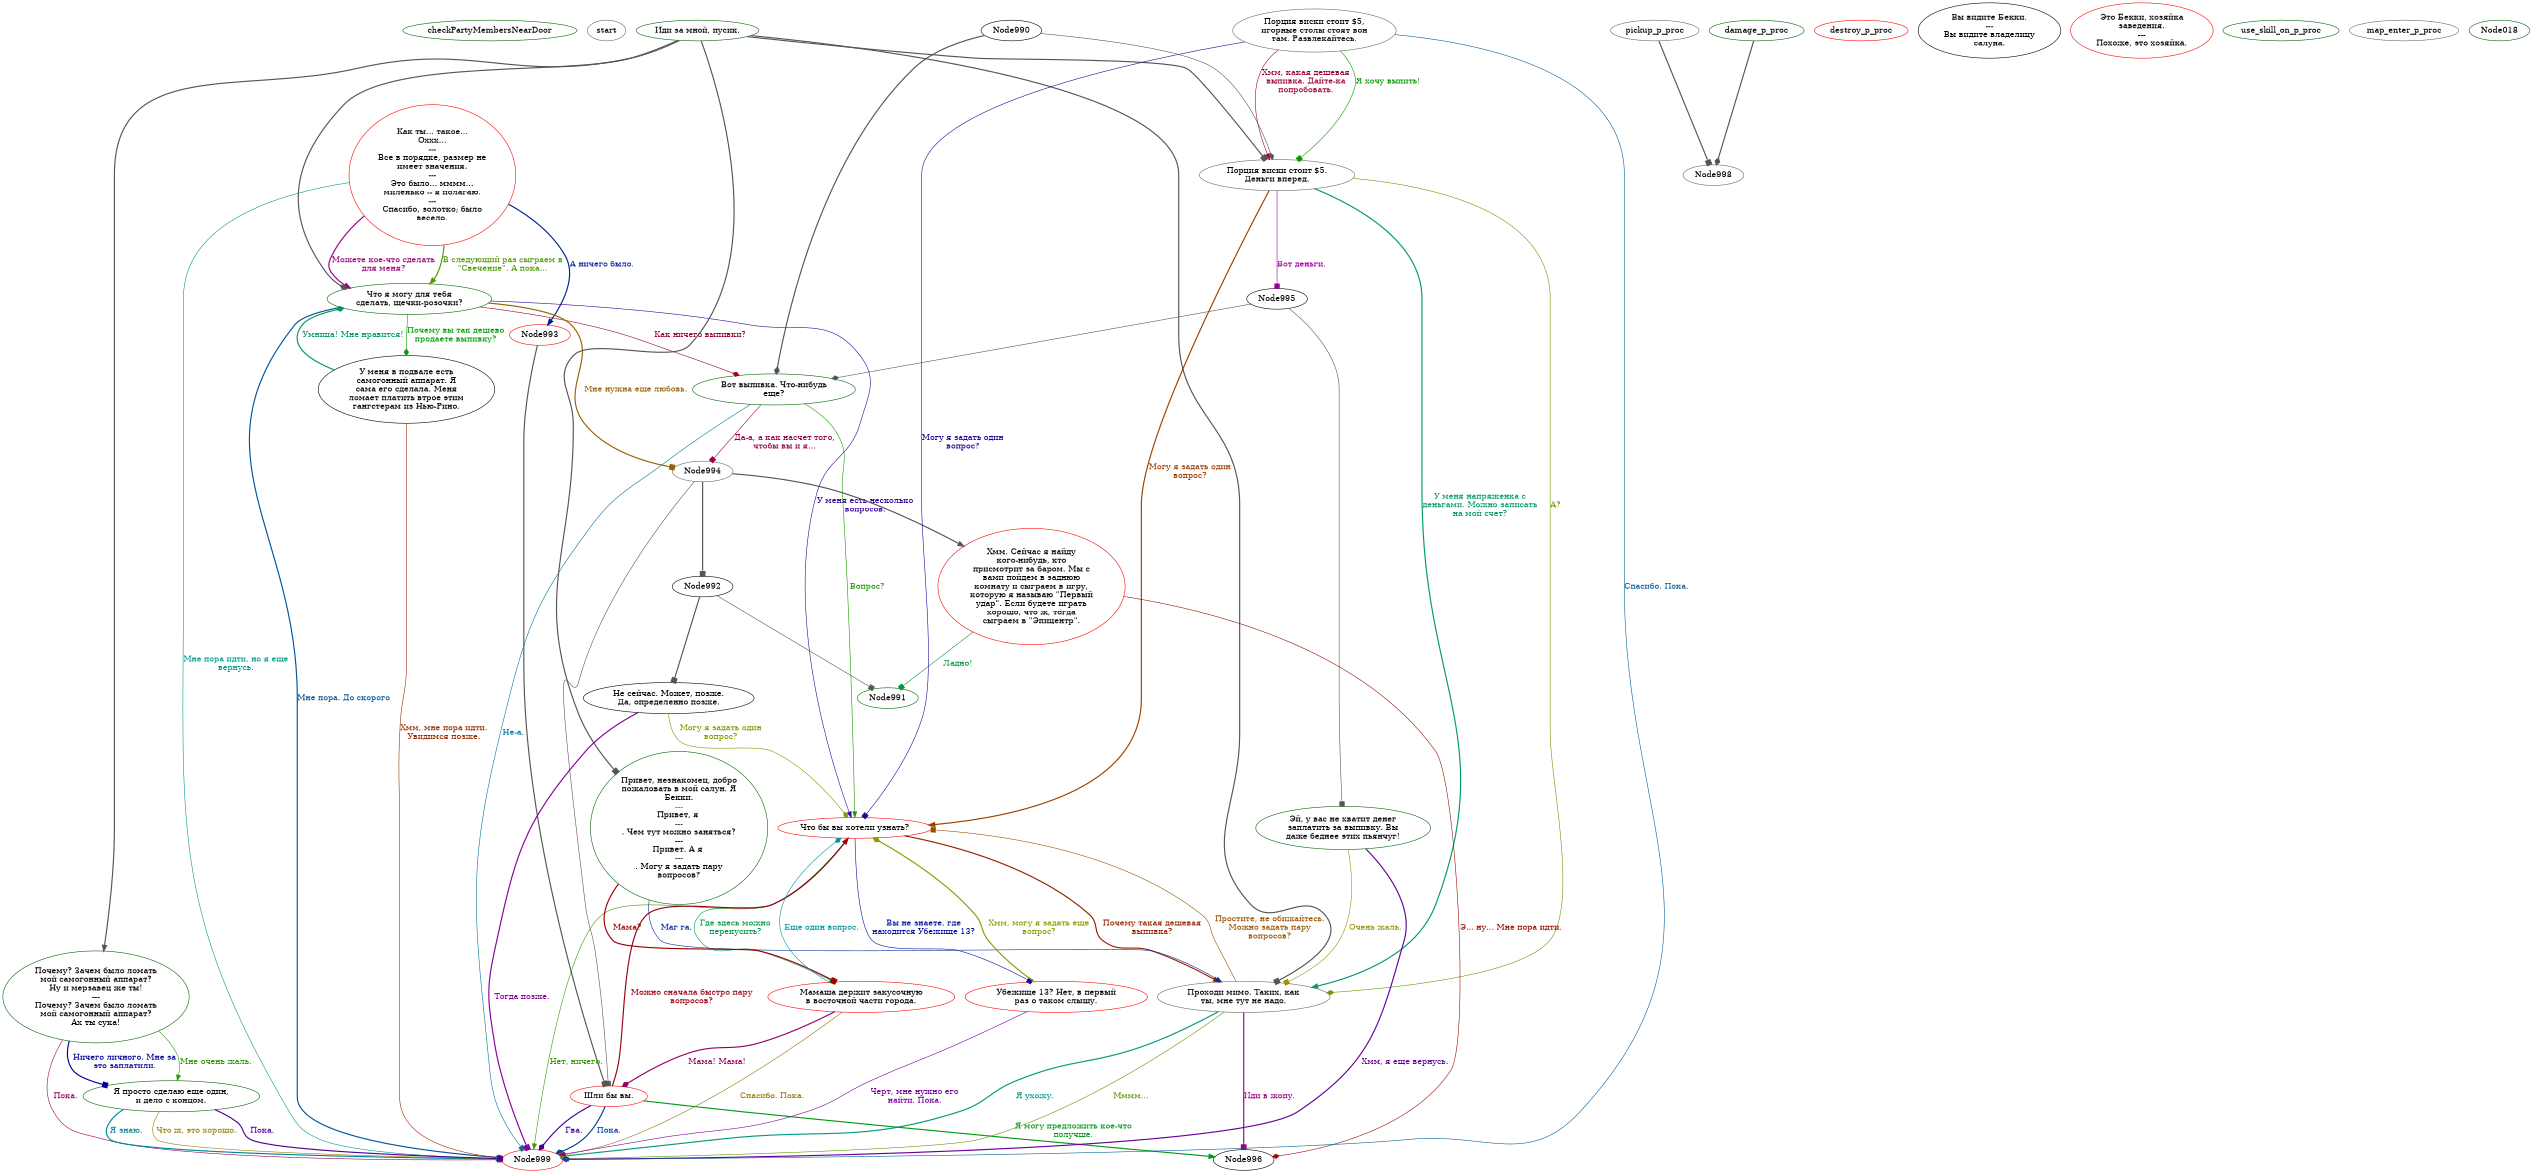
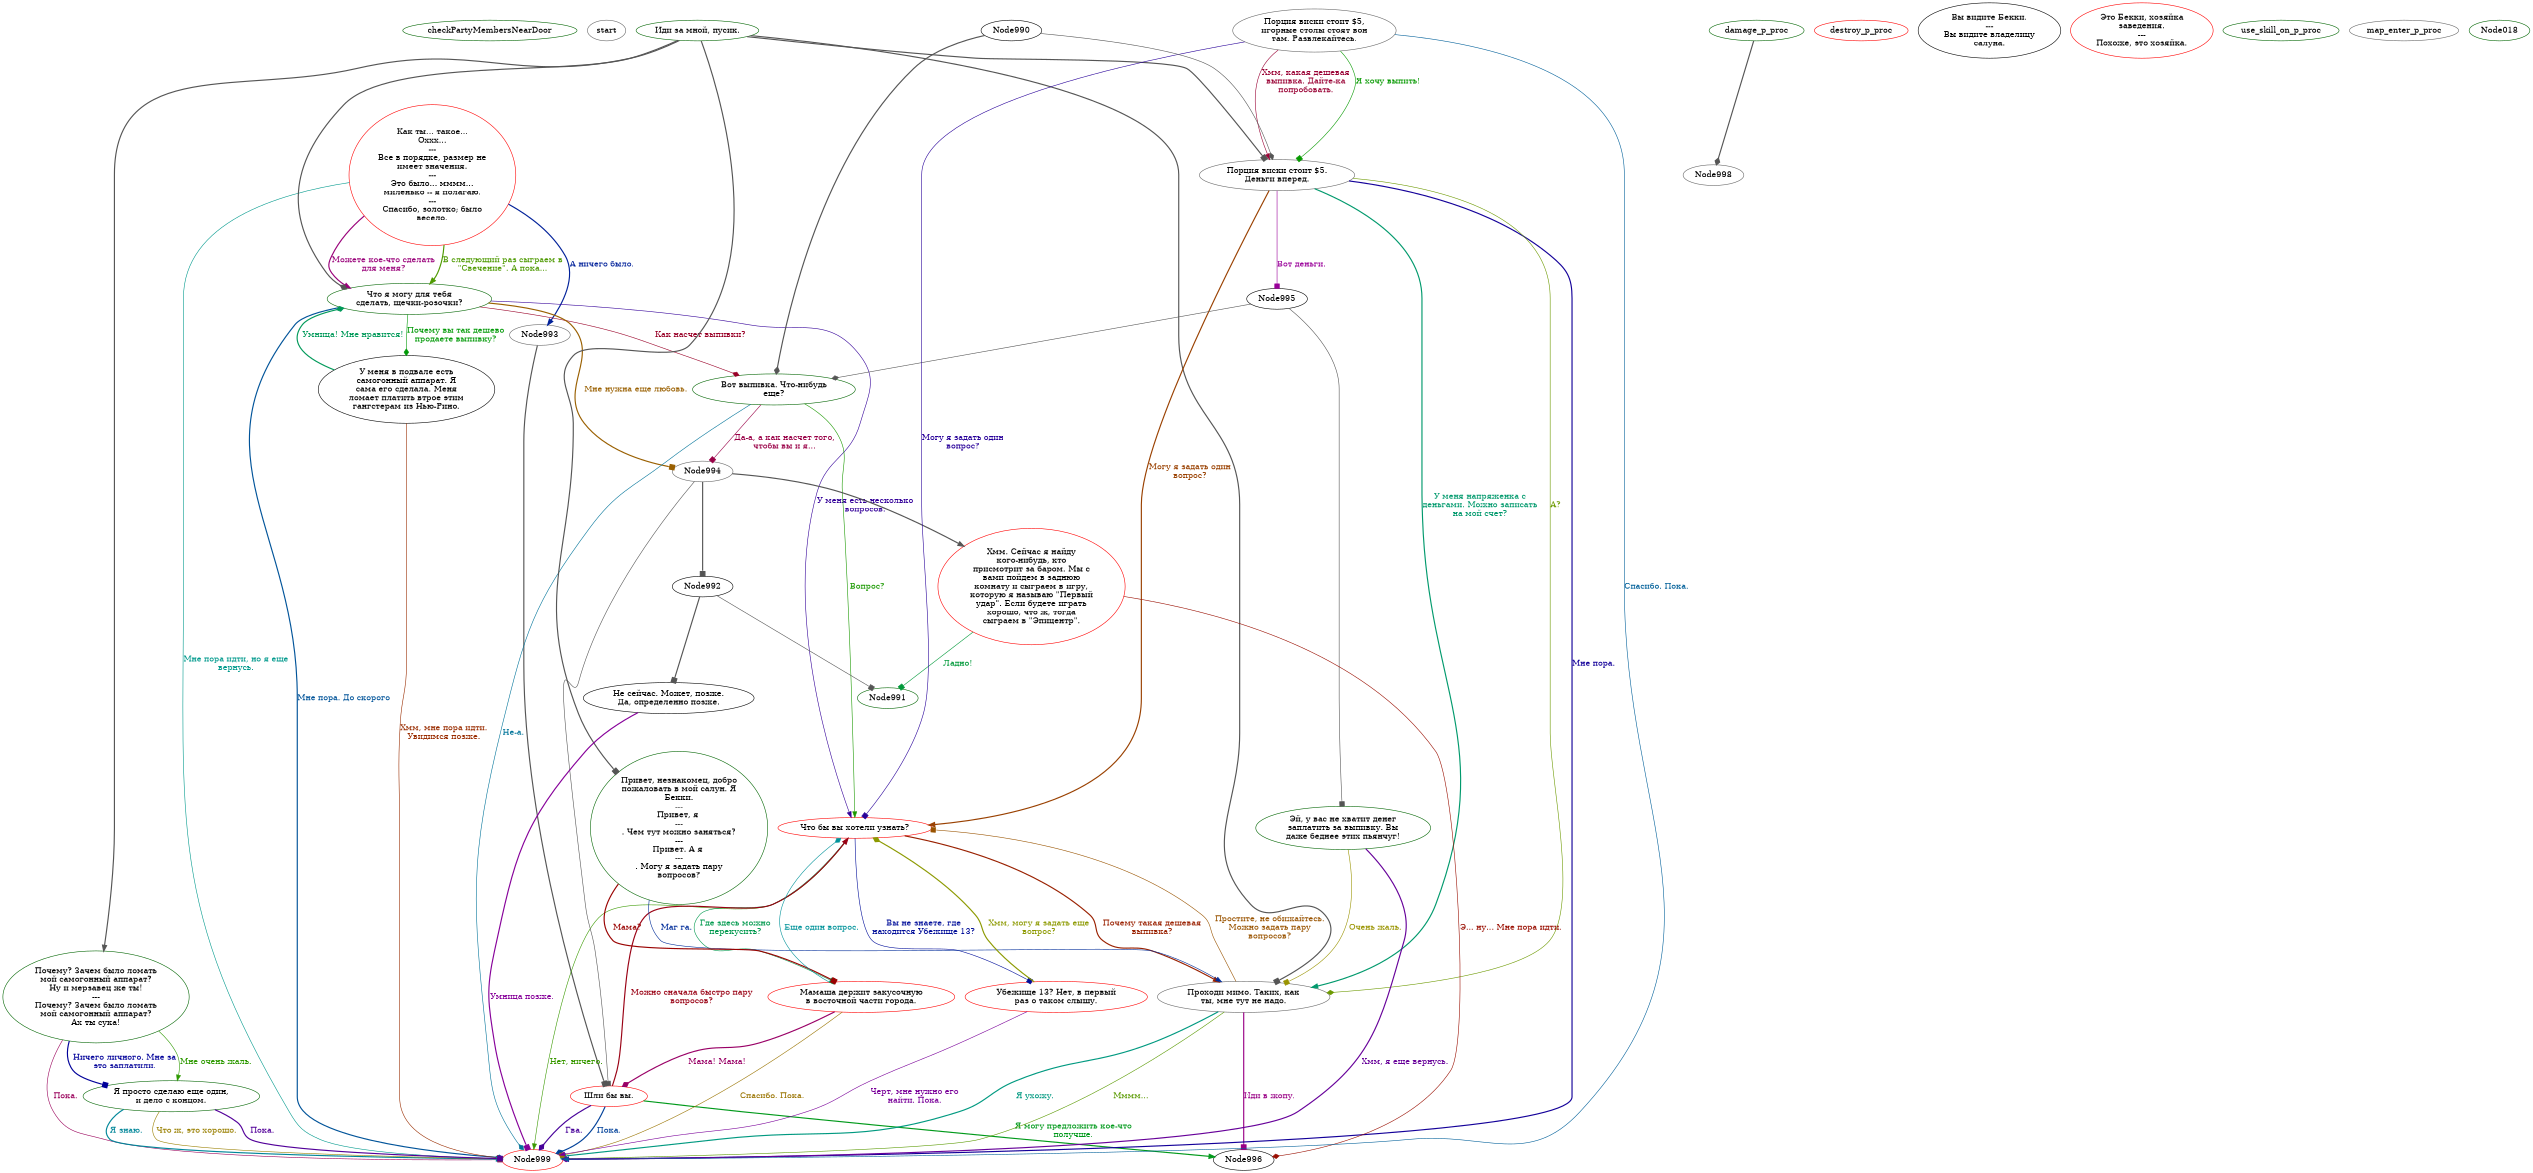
(1655, 31) -> none
(540, 335) -> (540, 335)
(700, 335) -> (700, 335)
(501, 729) -> (501, 729)
(758, 749) -> none
(522, 997) -> (522, 997)
none -> (1572, 1068)
